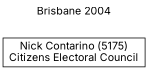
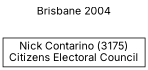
(74, 52) -> (74, 52)
